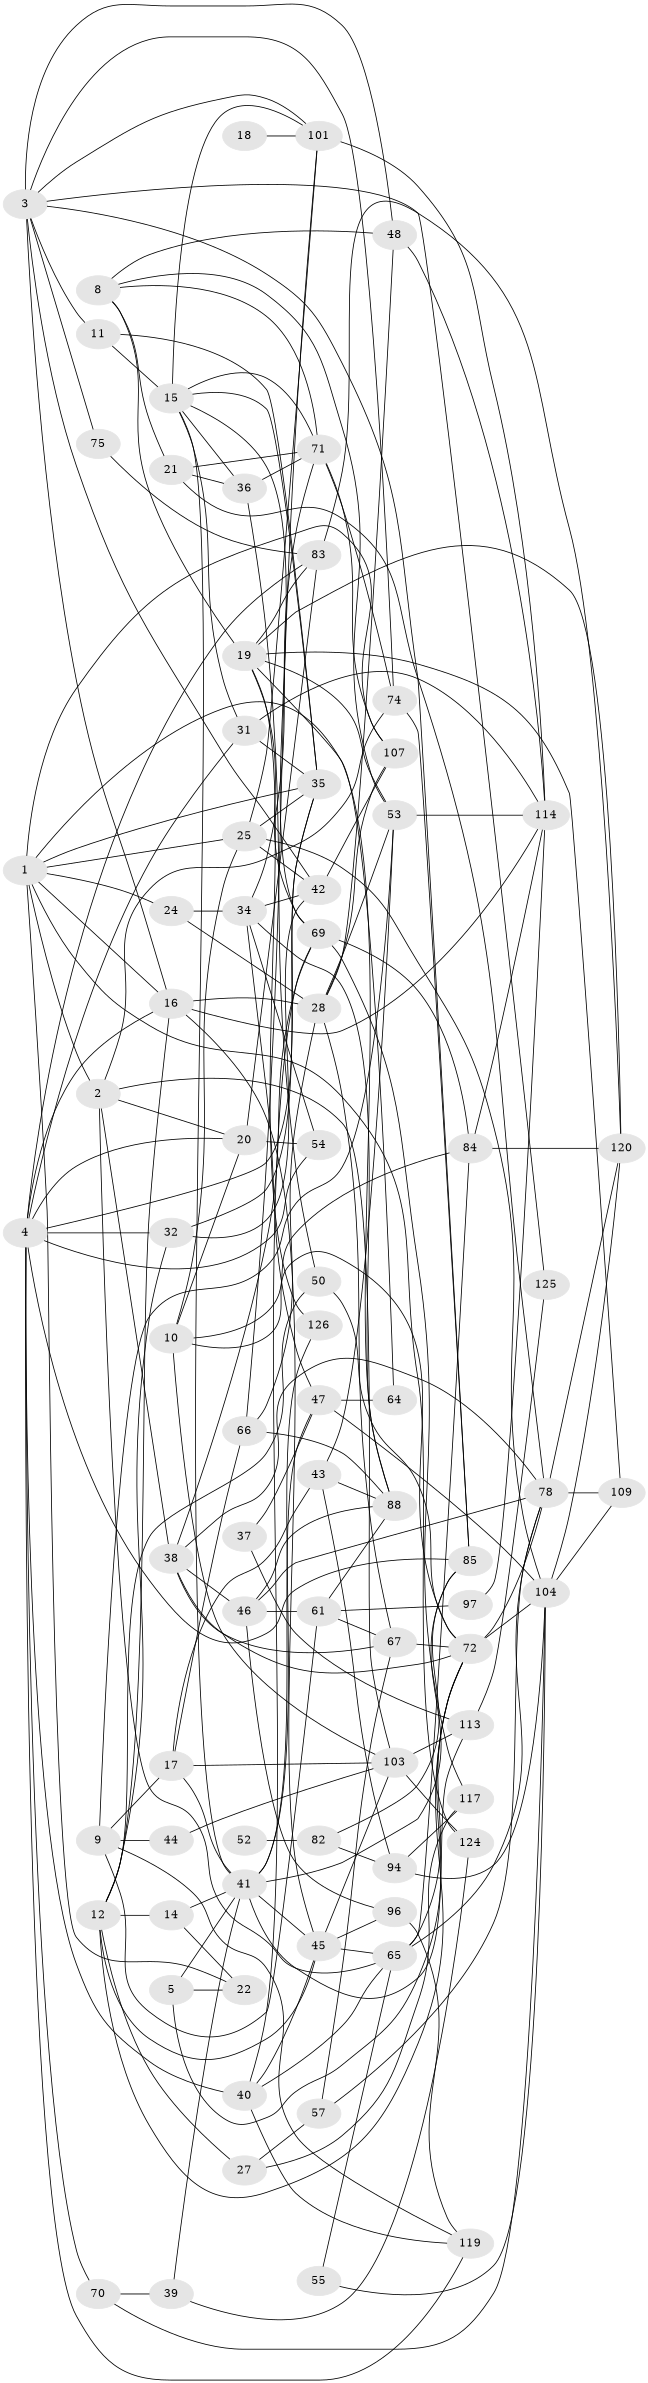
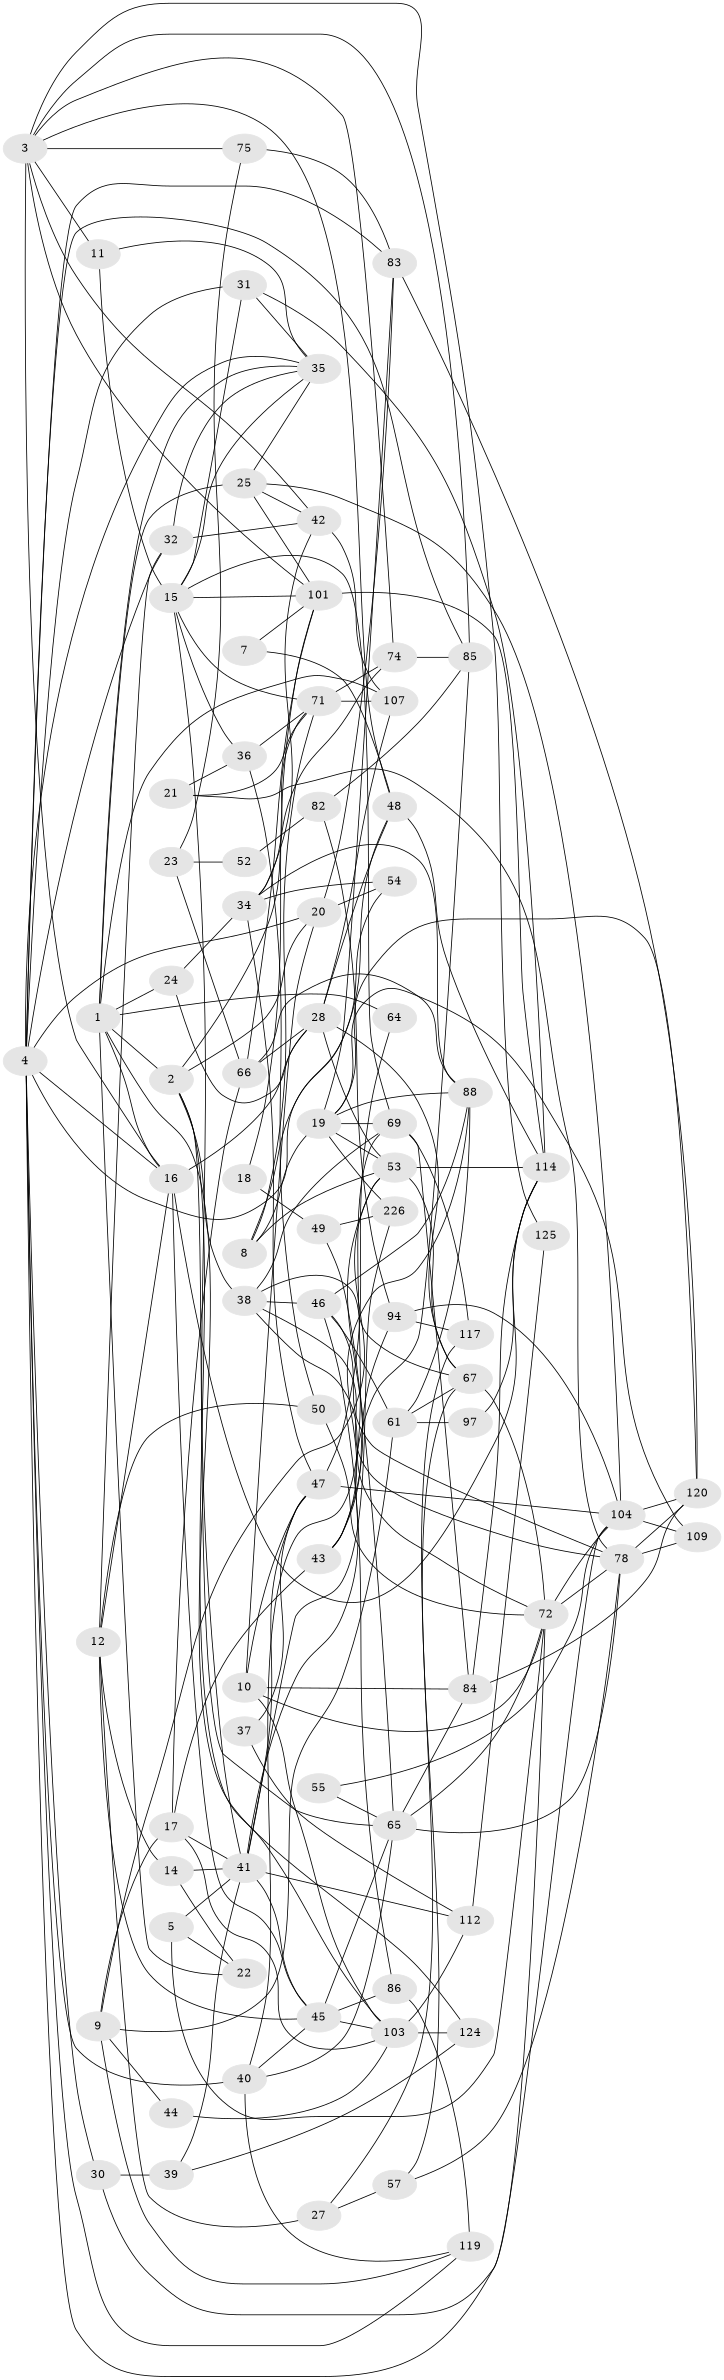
(143, 398) -> none
none -> (245, 651)
none -> (171, 862)
(204, 1086) -> (268, 1581)
none -> (319, 1229)
none -> (433, 1273)
(319, 1325) -> (395, 1211)
(470, 1725) -> (470, 1921)
(395, 1912) -> (395, 1989)
(374, 2126) -> (64, 2264)
(98, 2294) -> (98, 2175)
